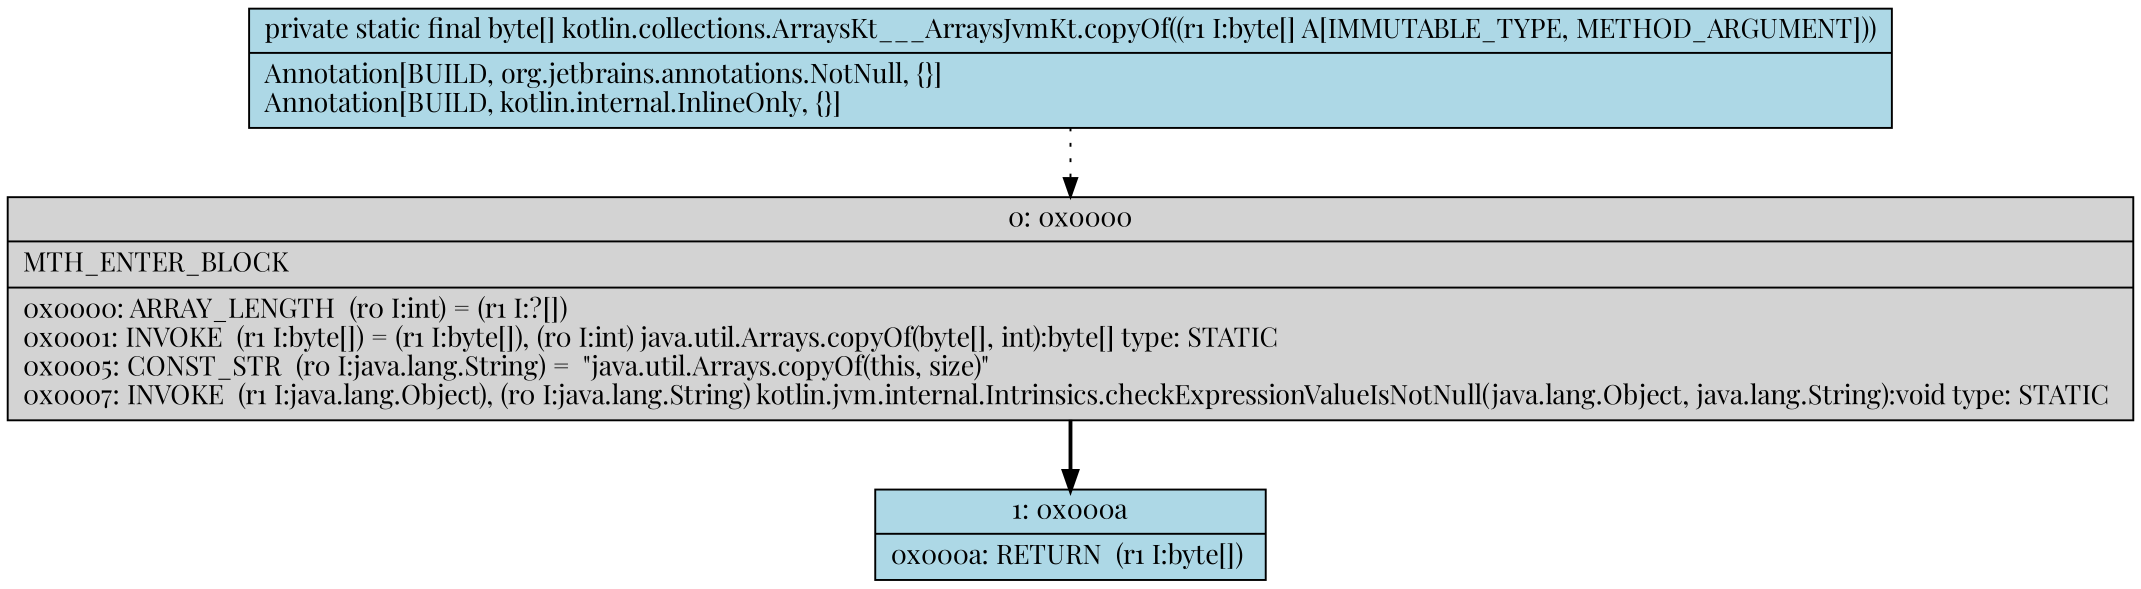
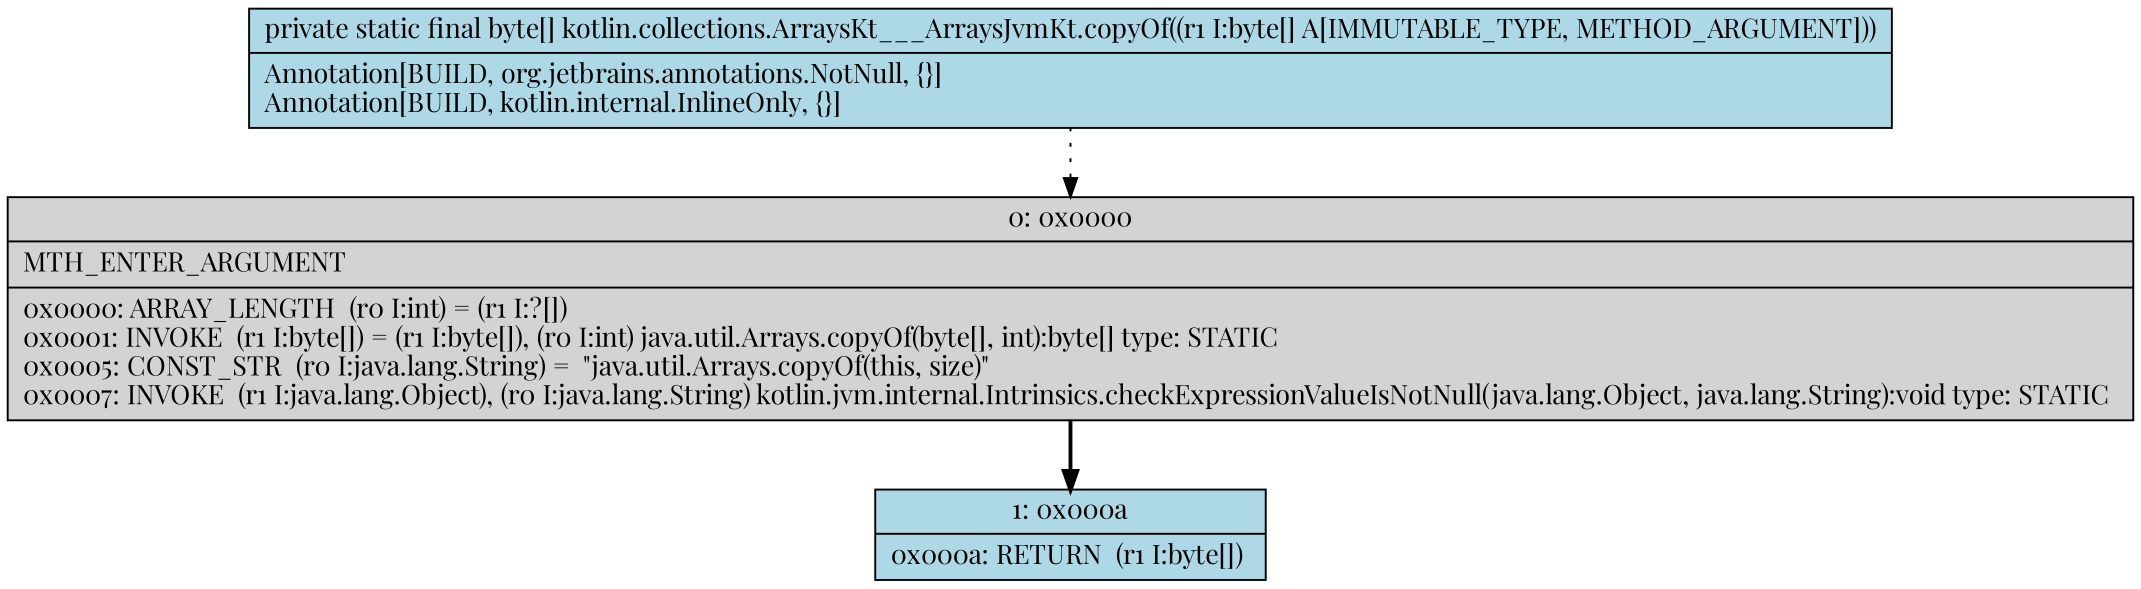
(157, 264) -> (186, 264)
